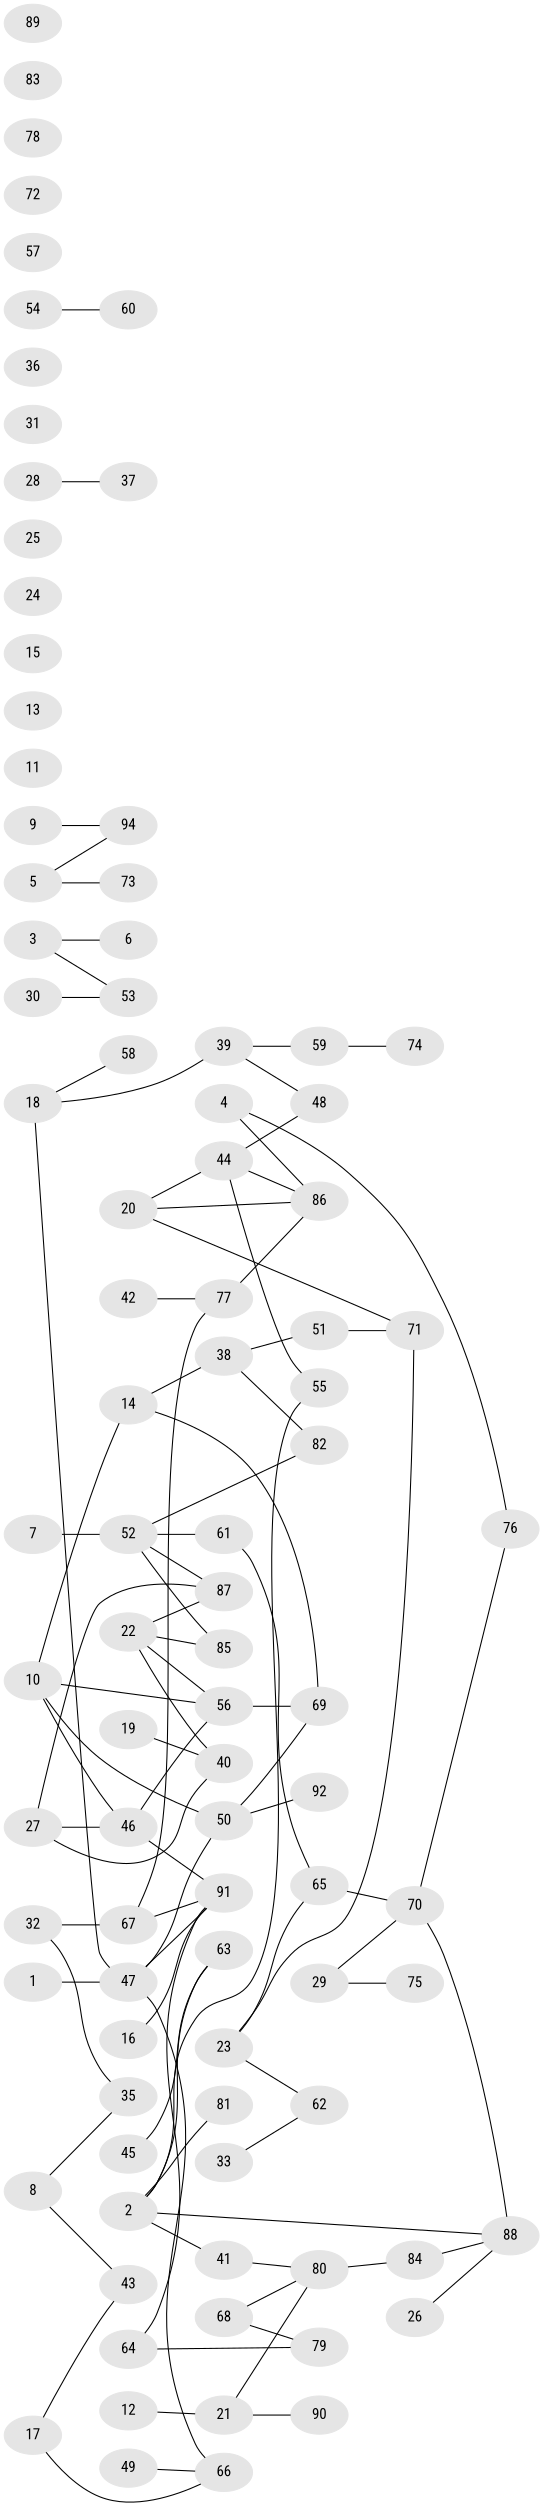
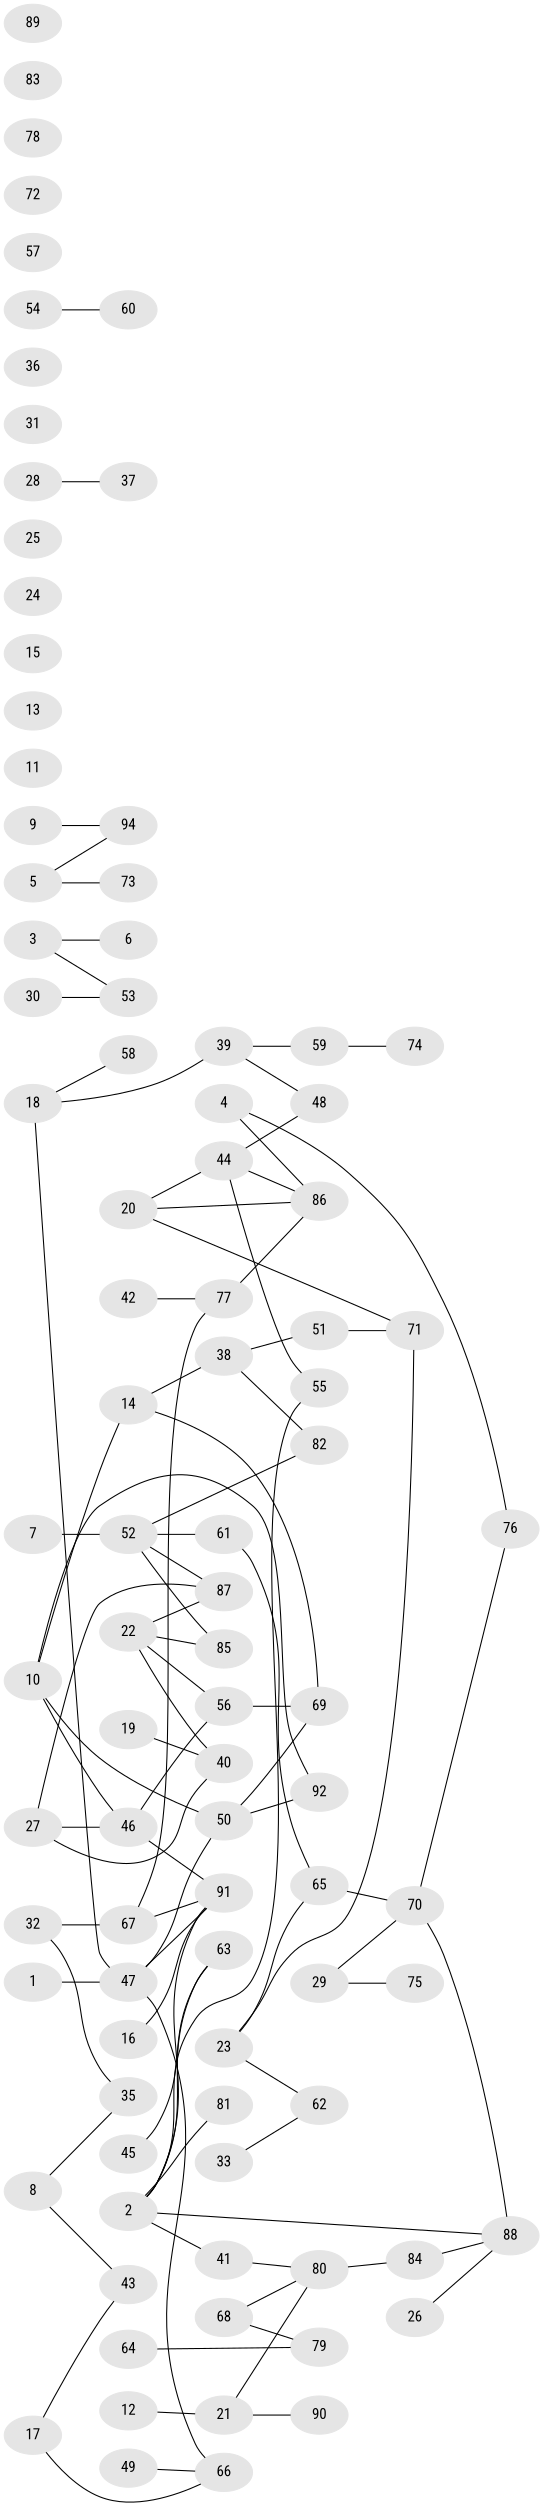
(128, 1694) -> (215, 1482)
(168, 2065) -> (174, 2022)
